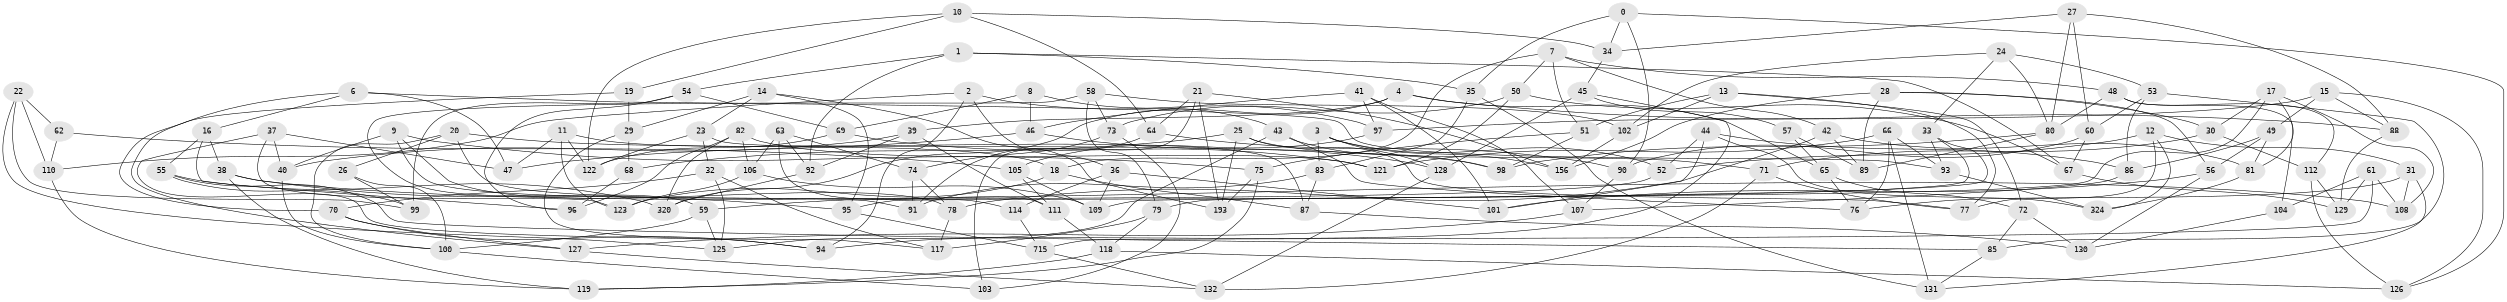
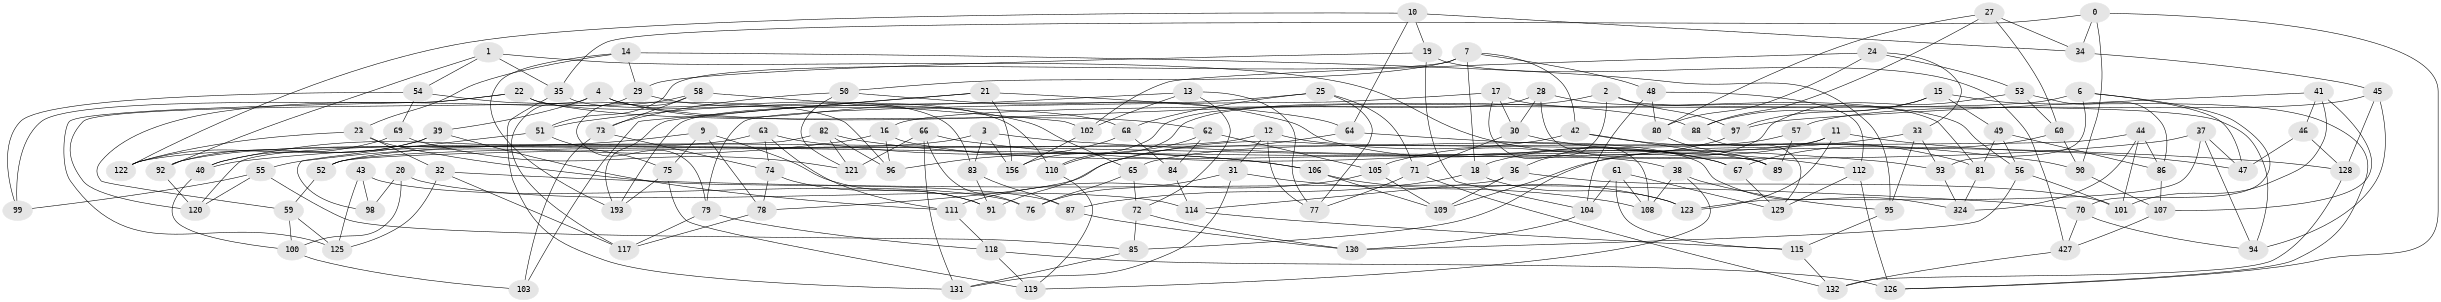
(1030, 92) -> none
(1775, 147) -> none
(343, 171) -> none
none -> (1173, 171)
none -> (1450, 174)
(664, 211) -> (195, 211)
(575, 250) -> (2065, 250)
(1040, 250) -> (1797, 250)
